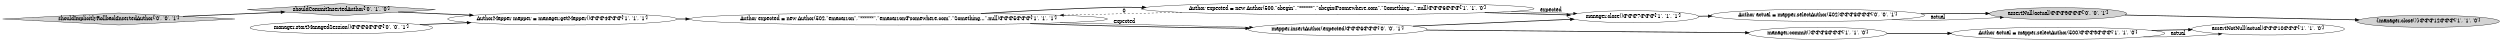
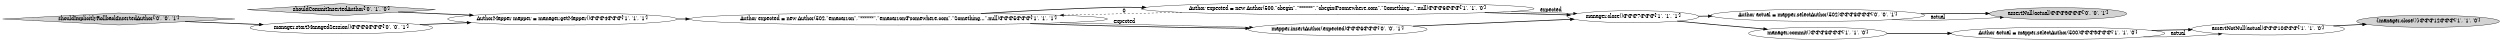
(232, 14) -> (222, 23)
(2240, 17) -> (2348, 25)
(1586, 31) -> (1720, 25)
